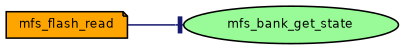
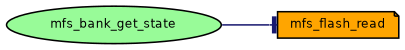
(151, 25) -> (246, 25)
